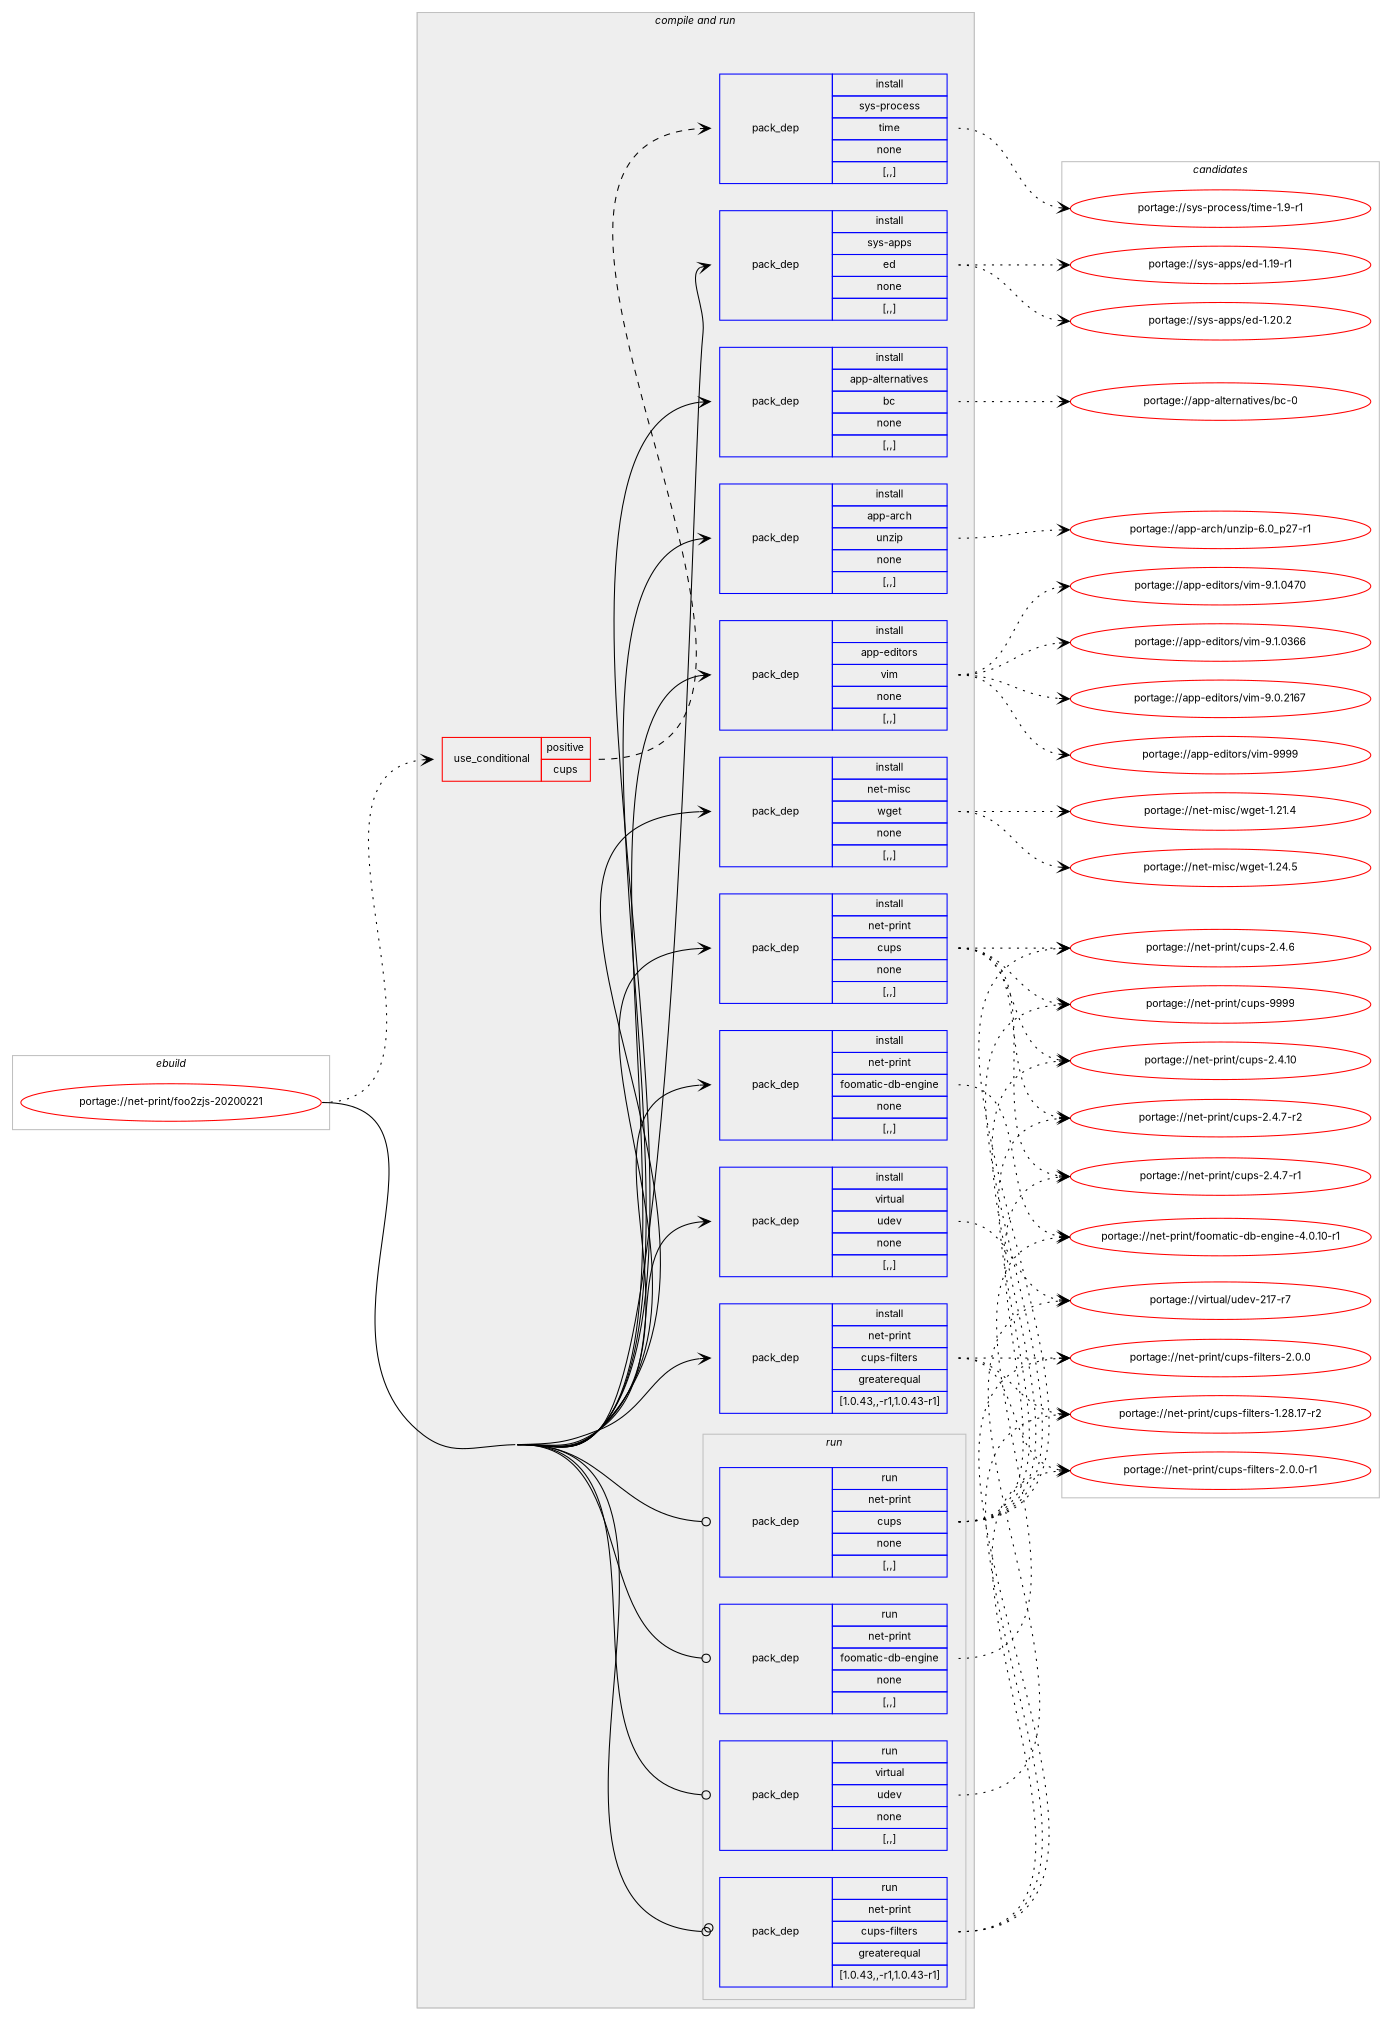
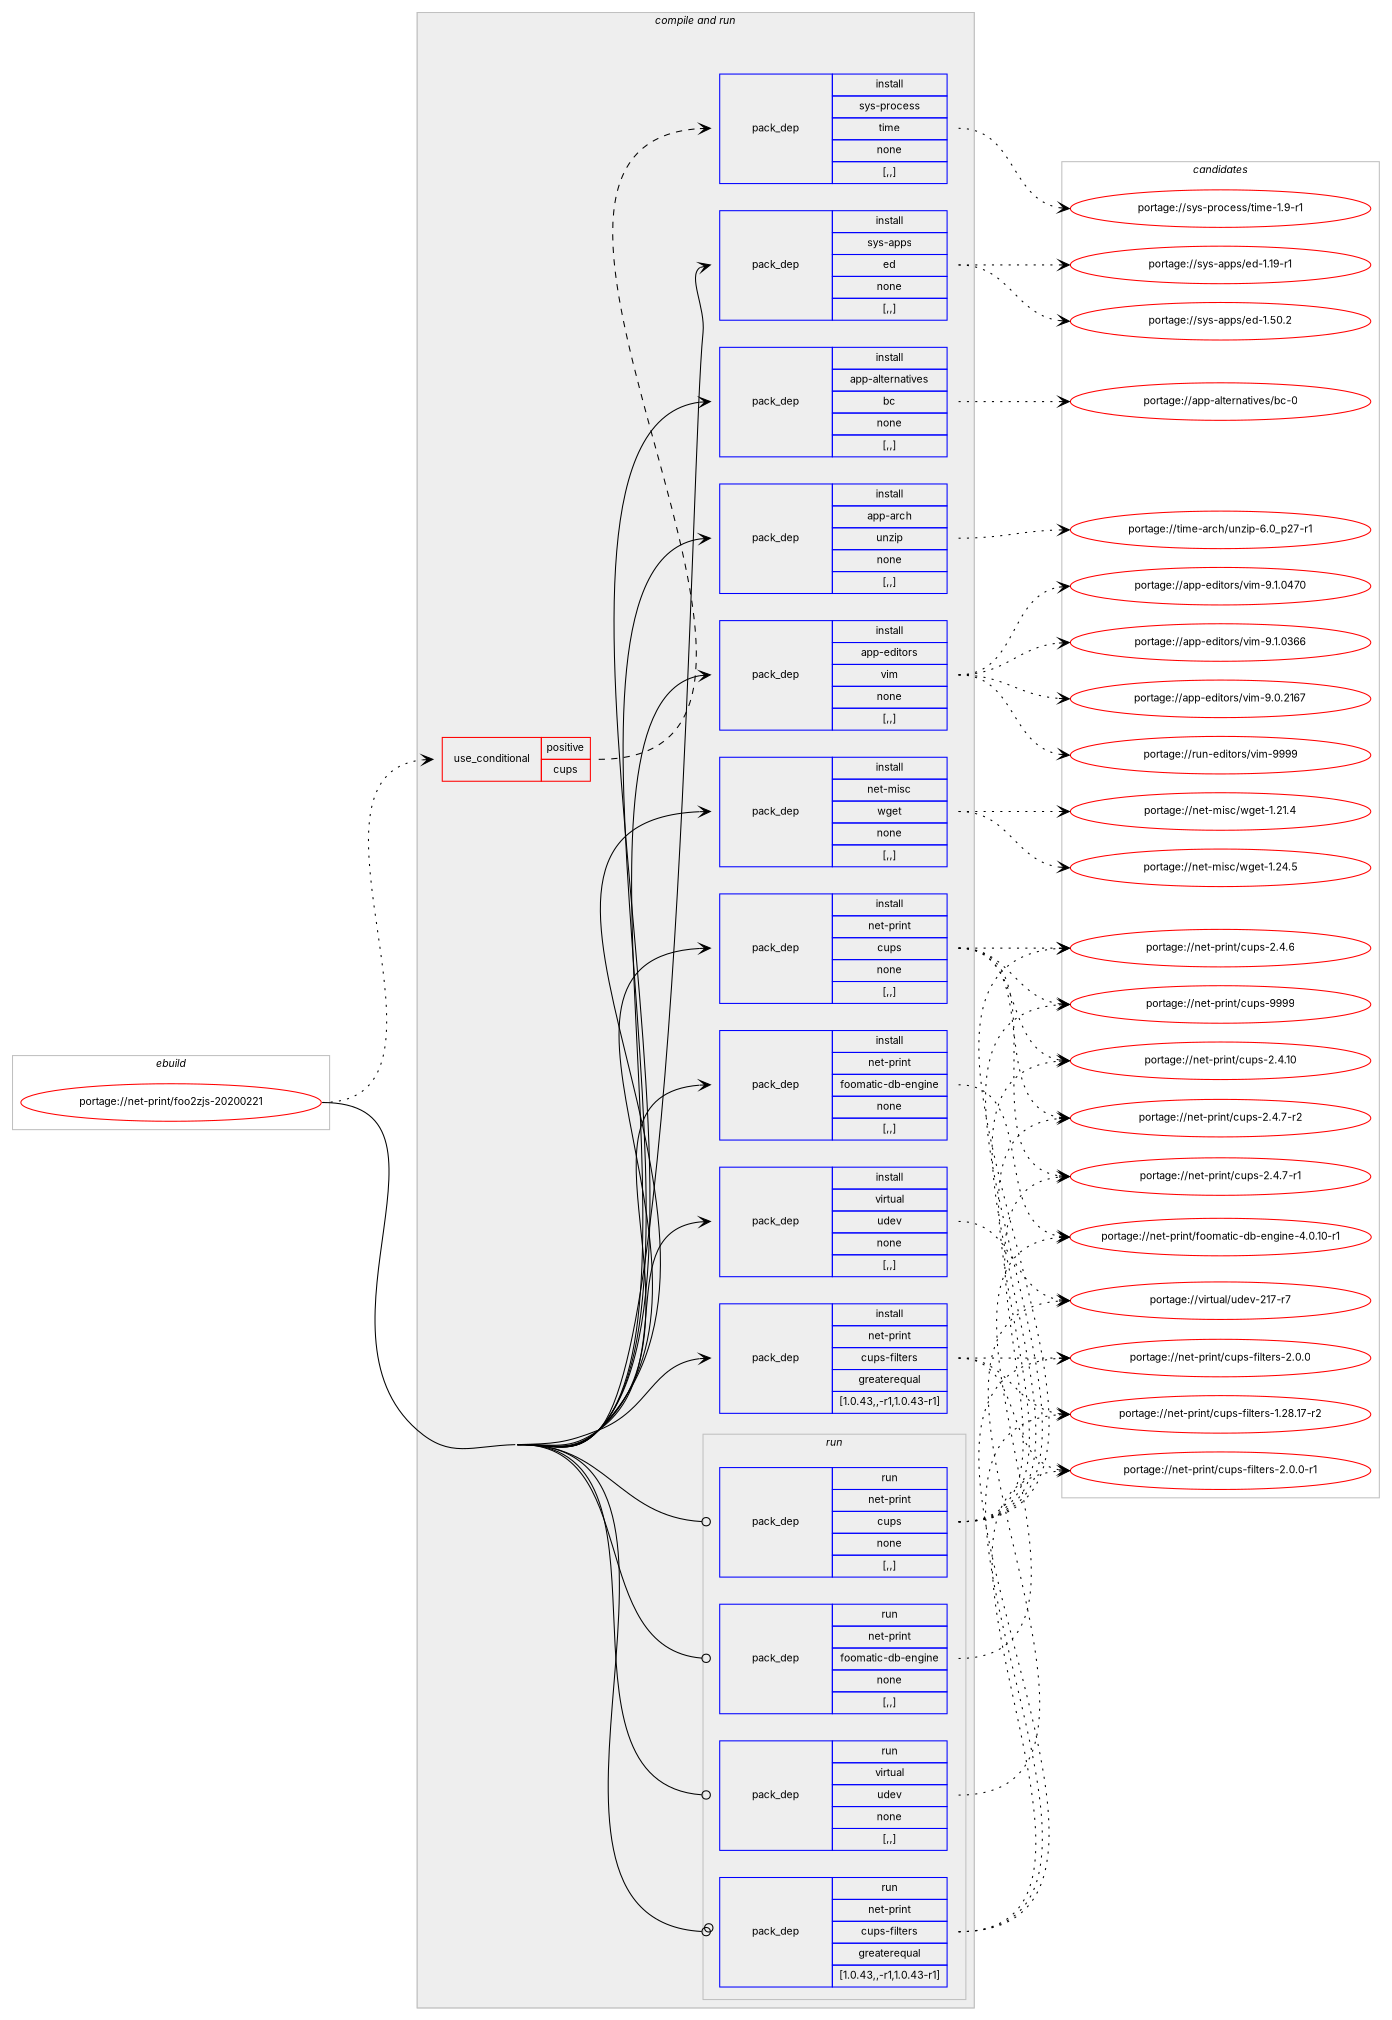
(1221, 321) -> (1221, 321)
(1221, 530) -> (1221, 530)
(1221, 755) -> (1221, 755)
